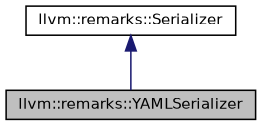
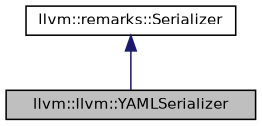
(131, 105) -> (131, 105)
